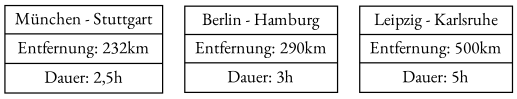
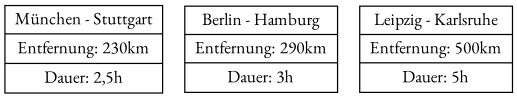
(84, 48) -> (84, 48)
